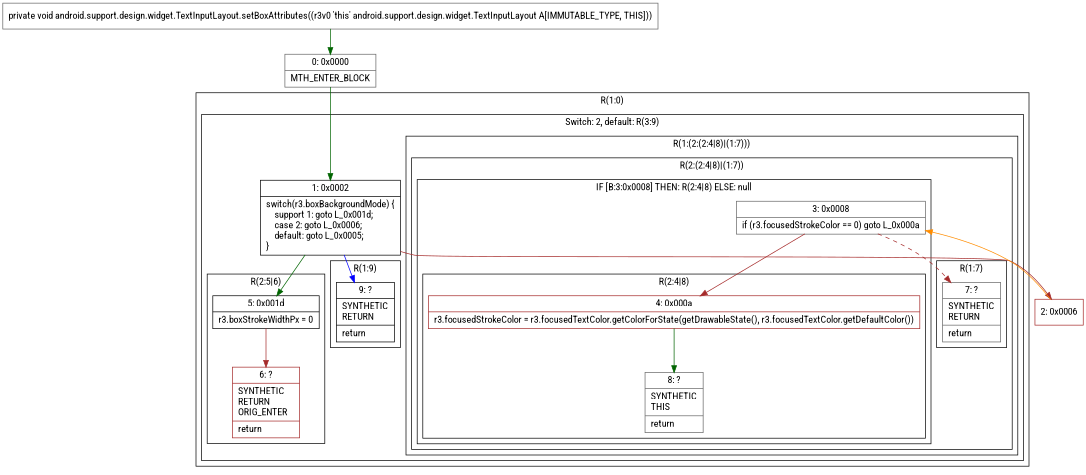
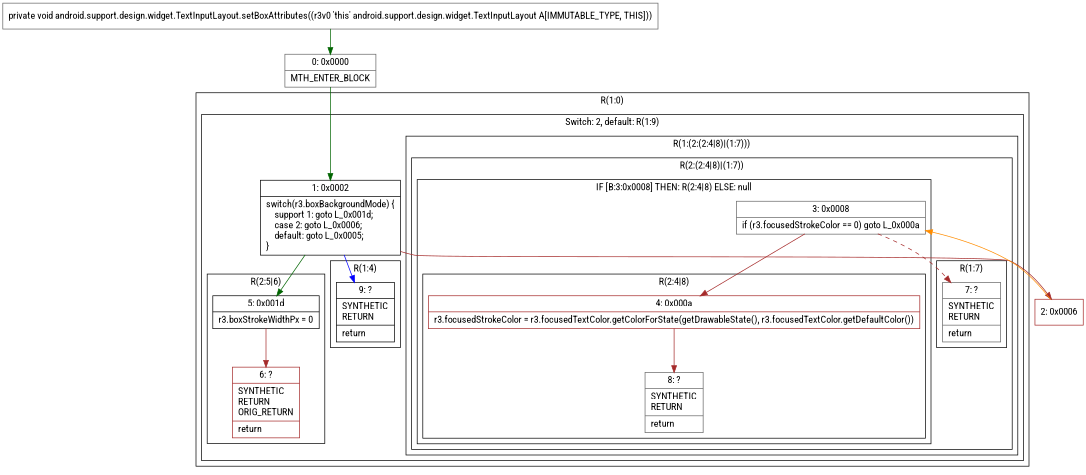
(612, 122) -> (612, 122)
(365, 269) -> (365, 269)
(674, 347) -> (674, 347)
(660, 407) -> (667, 407)
(263, 412) -> (266, 412)
